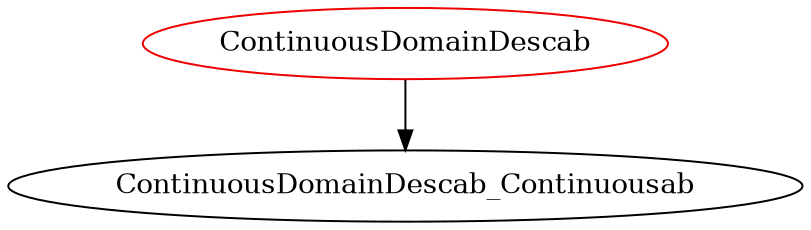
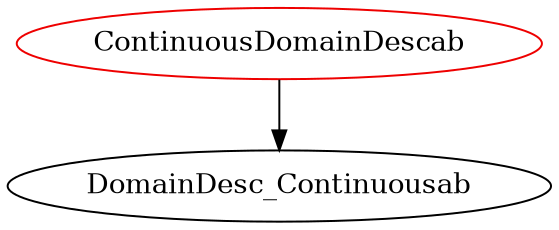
(405, 186) -> (279, 186)
